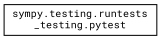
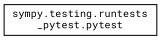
(80, 20) -> (80, 20)
